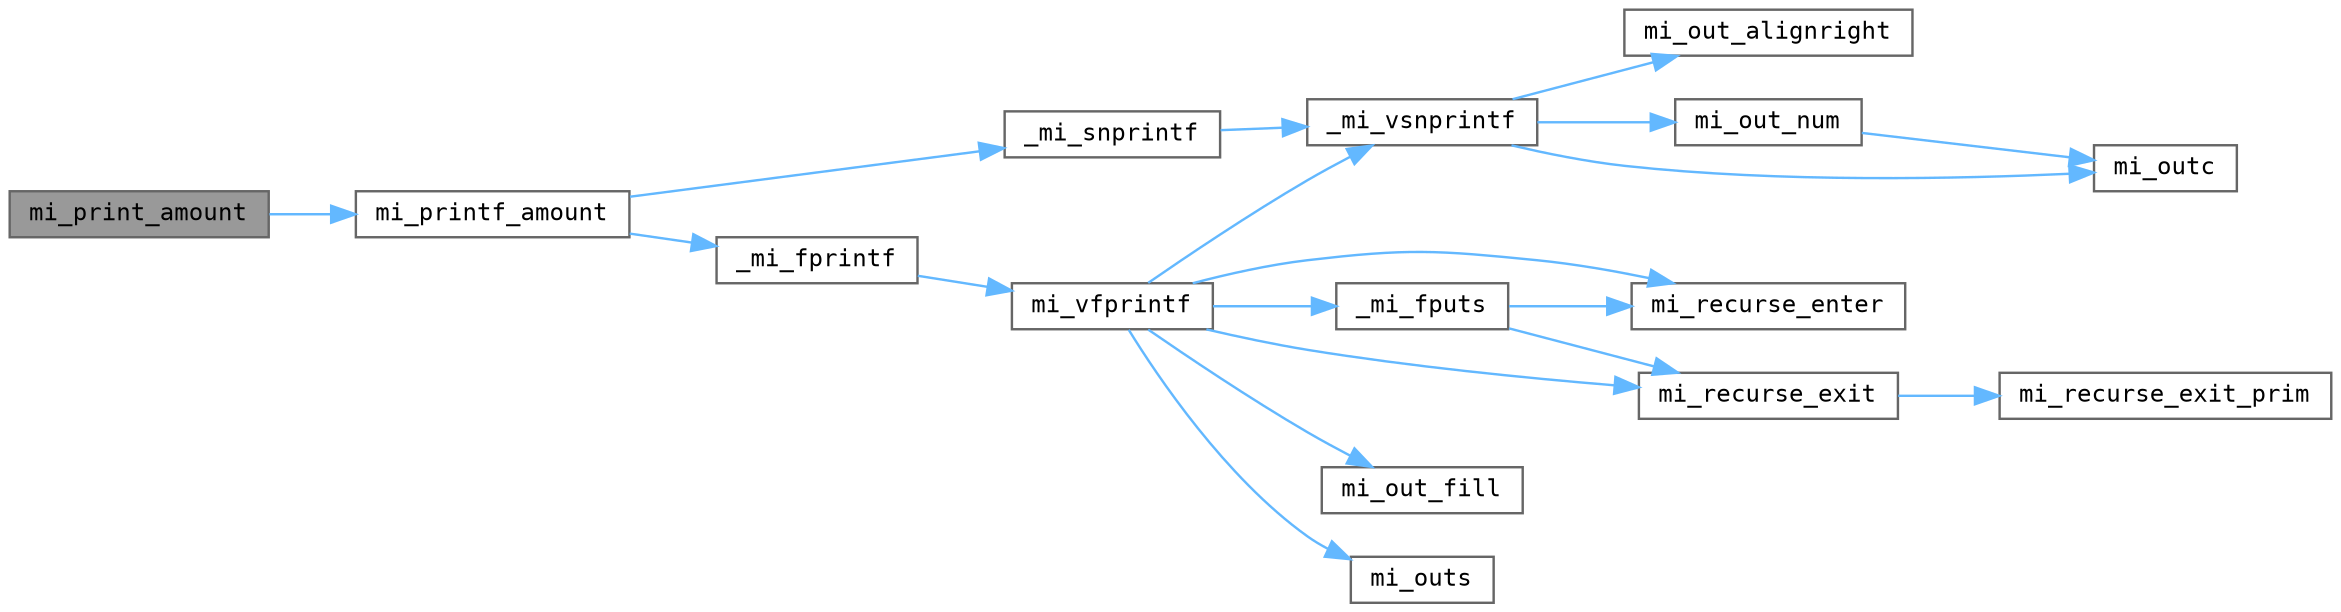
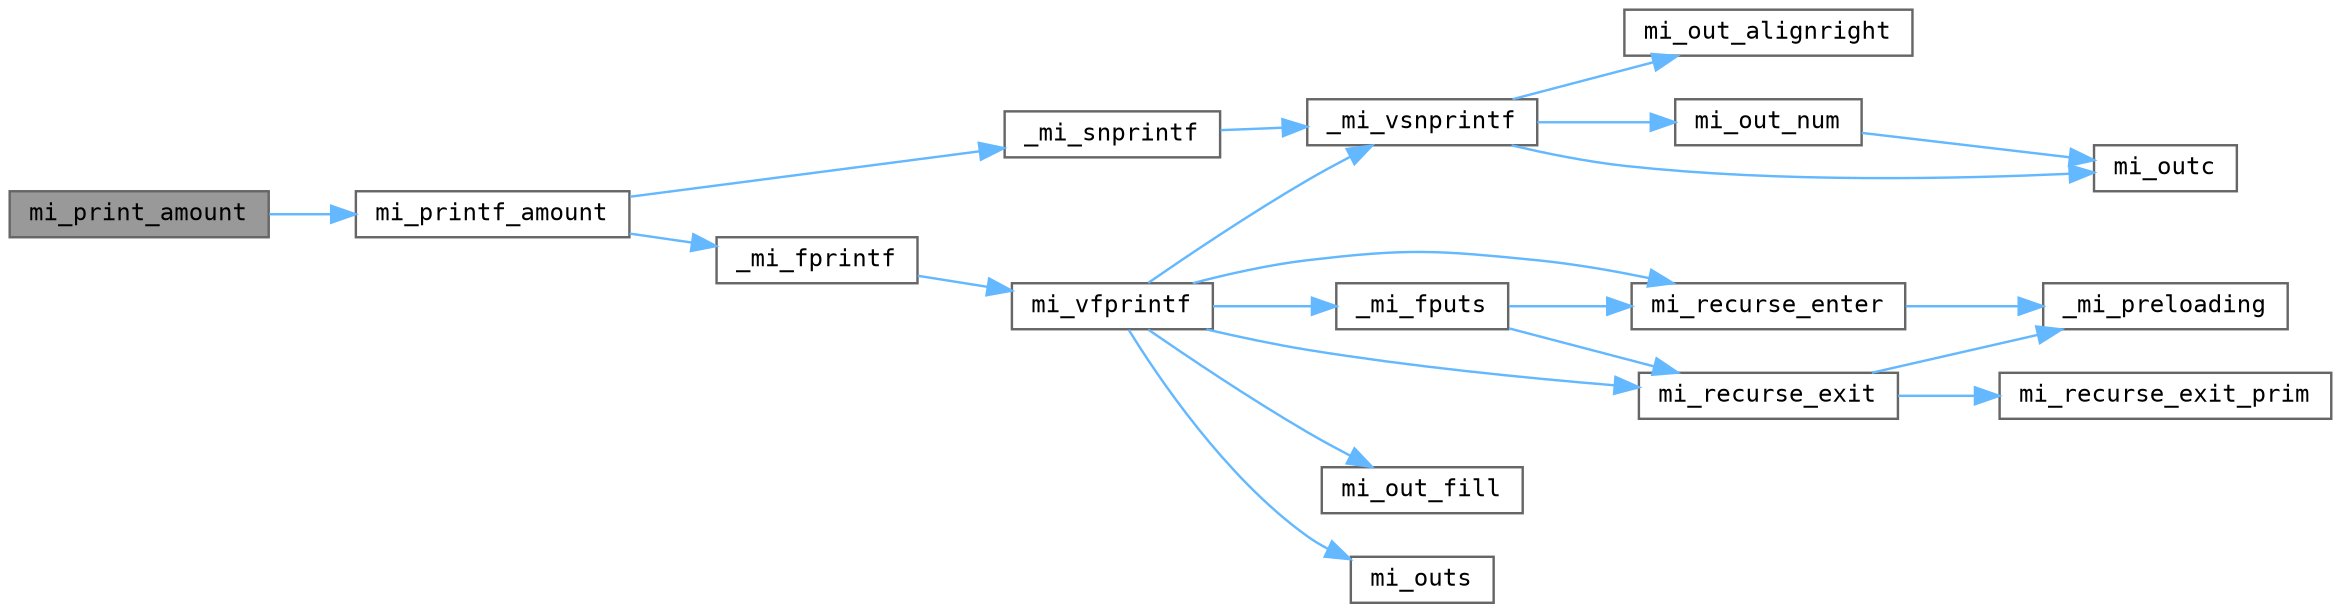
none -> (2165, 306)
